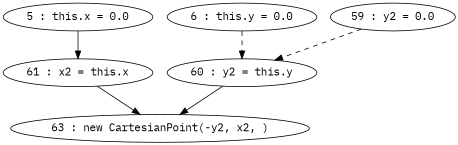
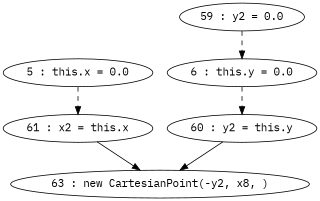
(78, 41) -> (78, 97)
(322, 43) -> (242, 41)
(160, 128) -> (160, 184)
